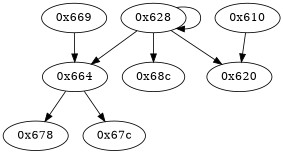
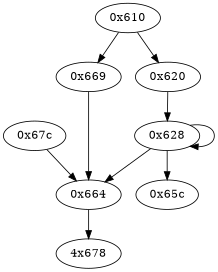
none -> (111, 44)
(193, 45) -> (168, 102)
(154, 77) -> (167, 195)
(92, 103) -> (59, 162)
(36, 136) -> (89, 254)
